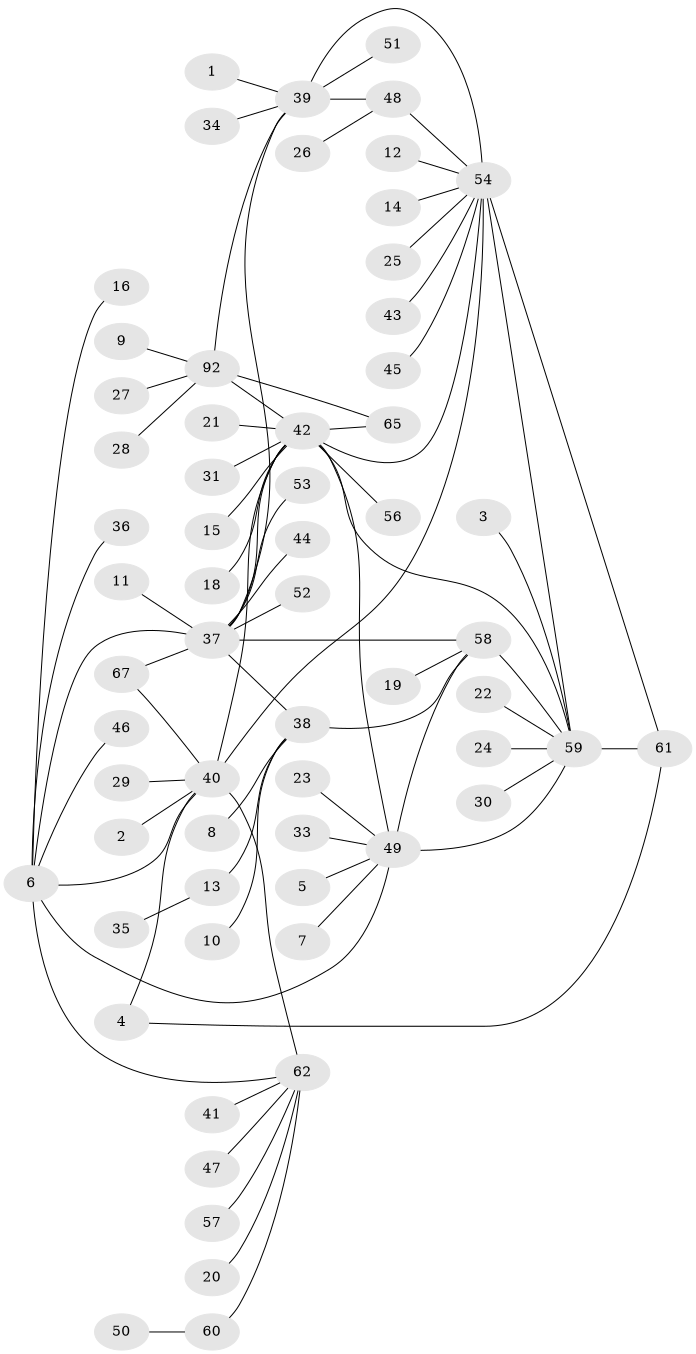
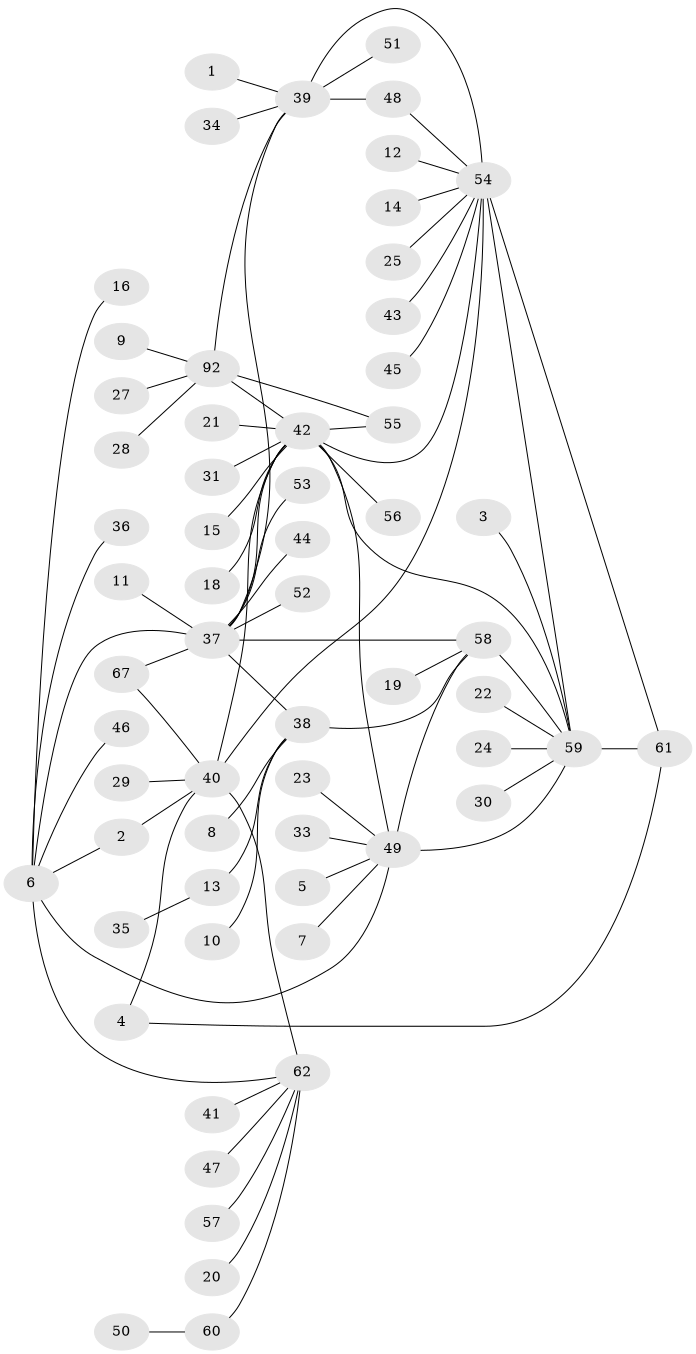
(303, 153) -> none
(393, 425) -> (393, 425)
(146, 866) -> (76, 860)
